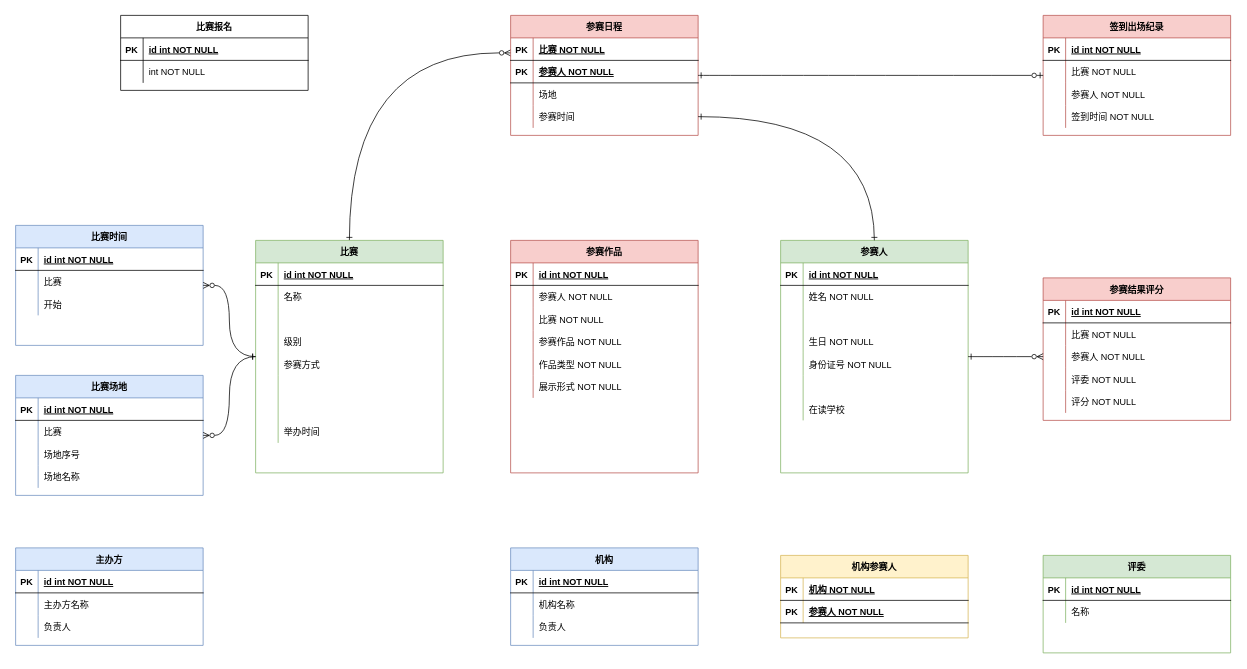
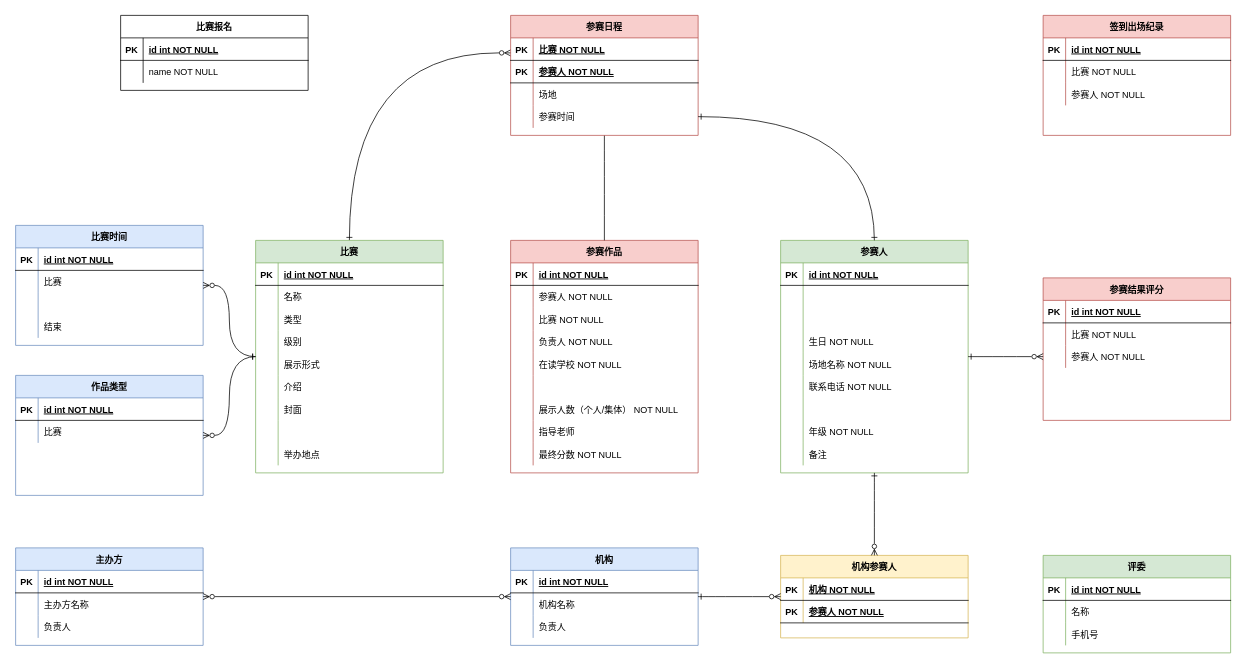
(175, 72) -> (179, 72)
(865, 75) -> none
(1148, 117) -> none
none -> (604, 189)
(885, 297) -> none
(120, 304) -> none
none -> (360, 319)
none -> (120, 327)
(577, 342) -> (572, 342)
(302, 365) -> (302, 365)
(577, 365) -> (577, 365)
(848, 365) -> (848, 365)
(1148, 379) -> none
(109, 387) -> (109, 387)
none -> (360, 387)
(615, 387) -> none
none -> (885, 387)
(1148, 402) -> none
none -> (360, 409)
none -> (615, 409)
(885, 409) -> none
(360, 432) -> none
none -> (615, 432)
none -> (885, 432)
(120, 454) -> none
none -> (360, 454)
none -> (615, 454)
none -> (885, 454)
(120, 477) -> none
none -> (874, 510)
none -> (357, 597)
none -> (735, 597)
none -> (1148, 634)
